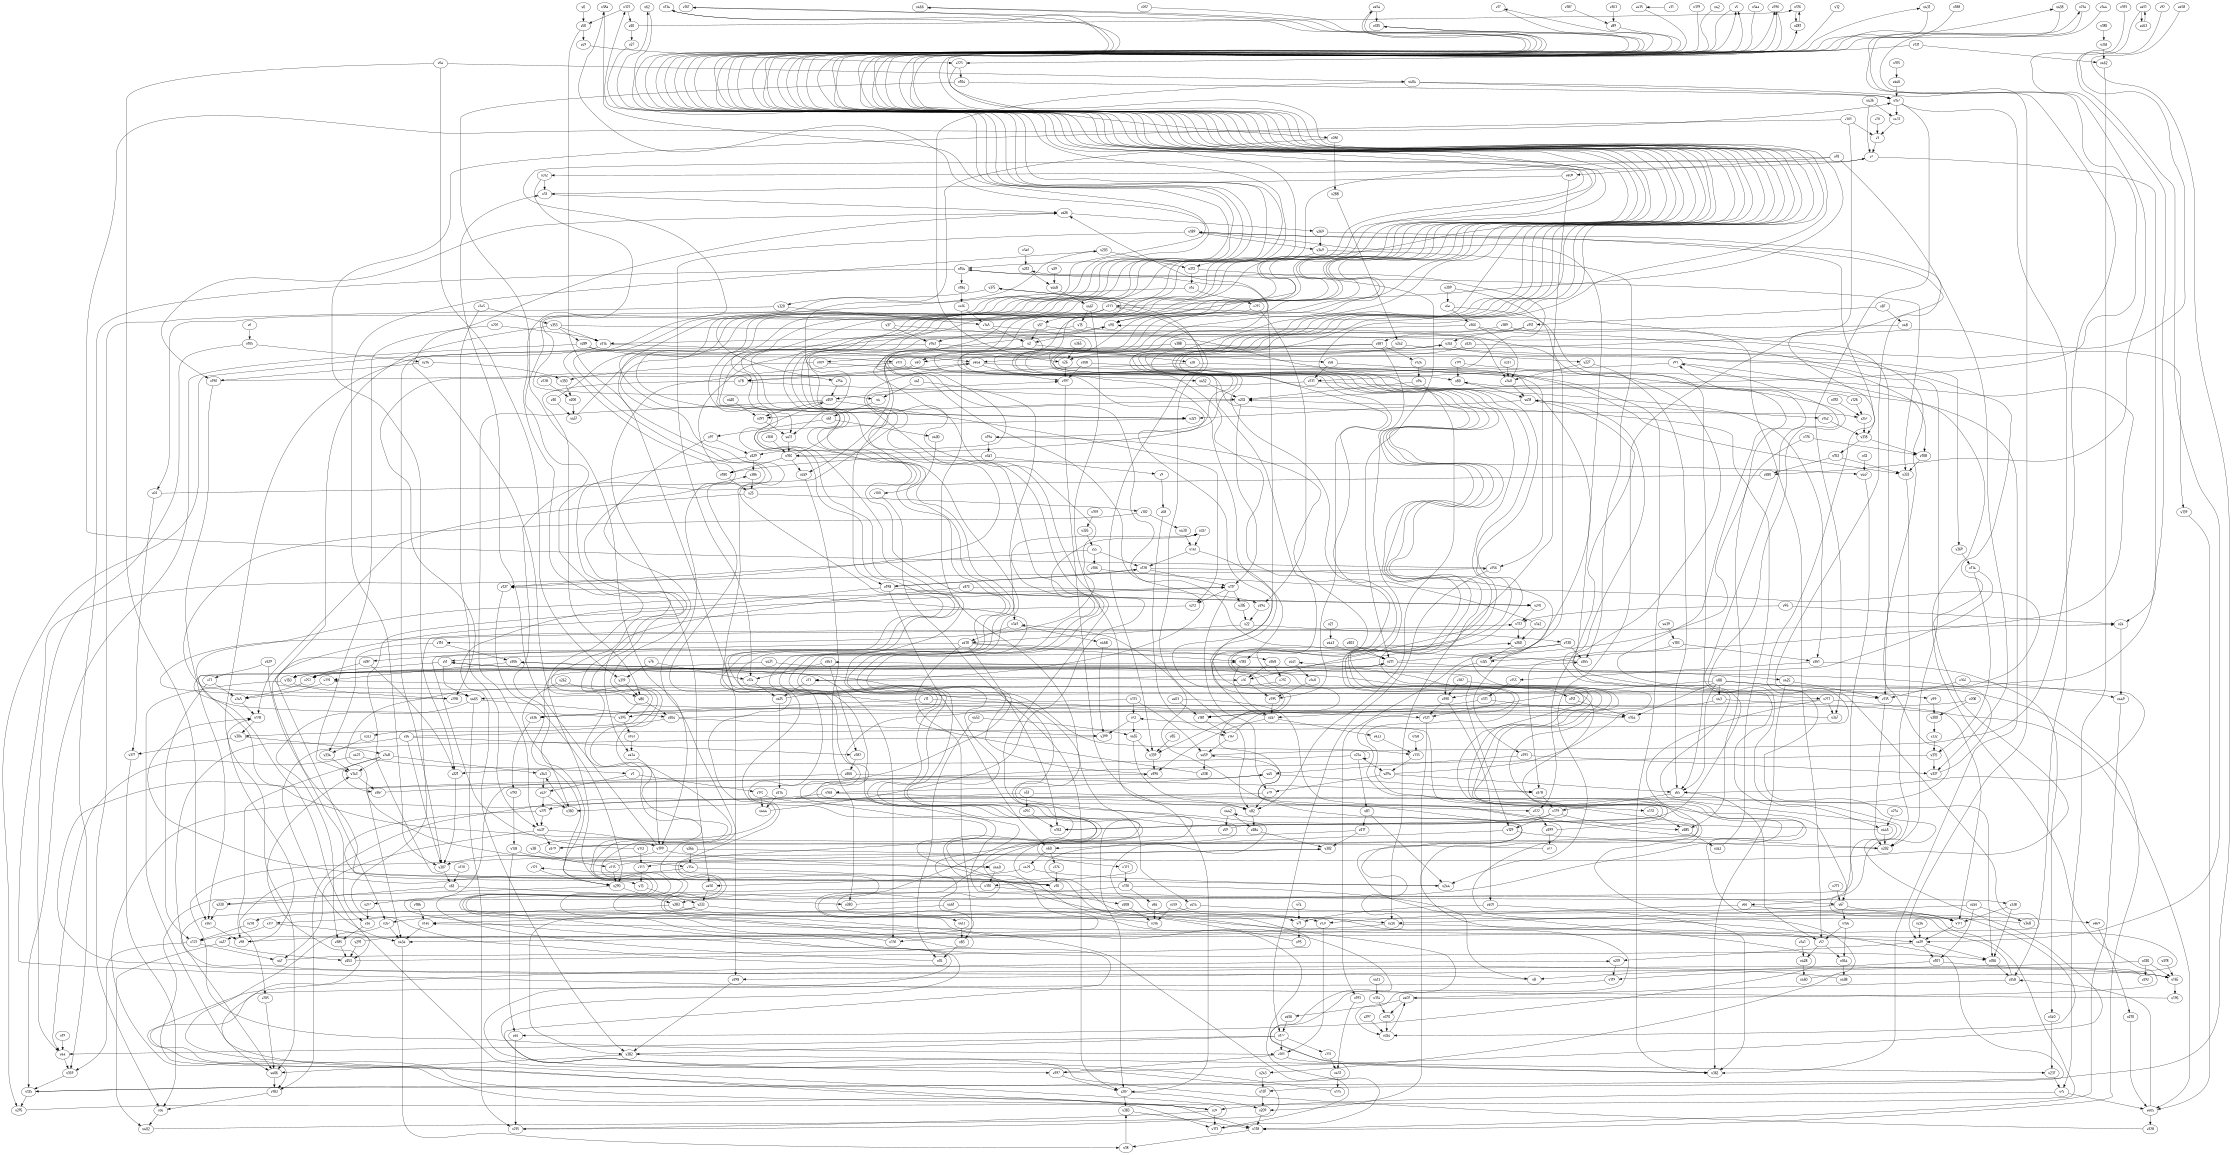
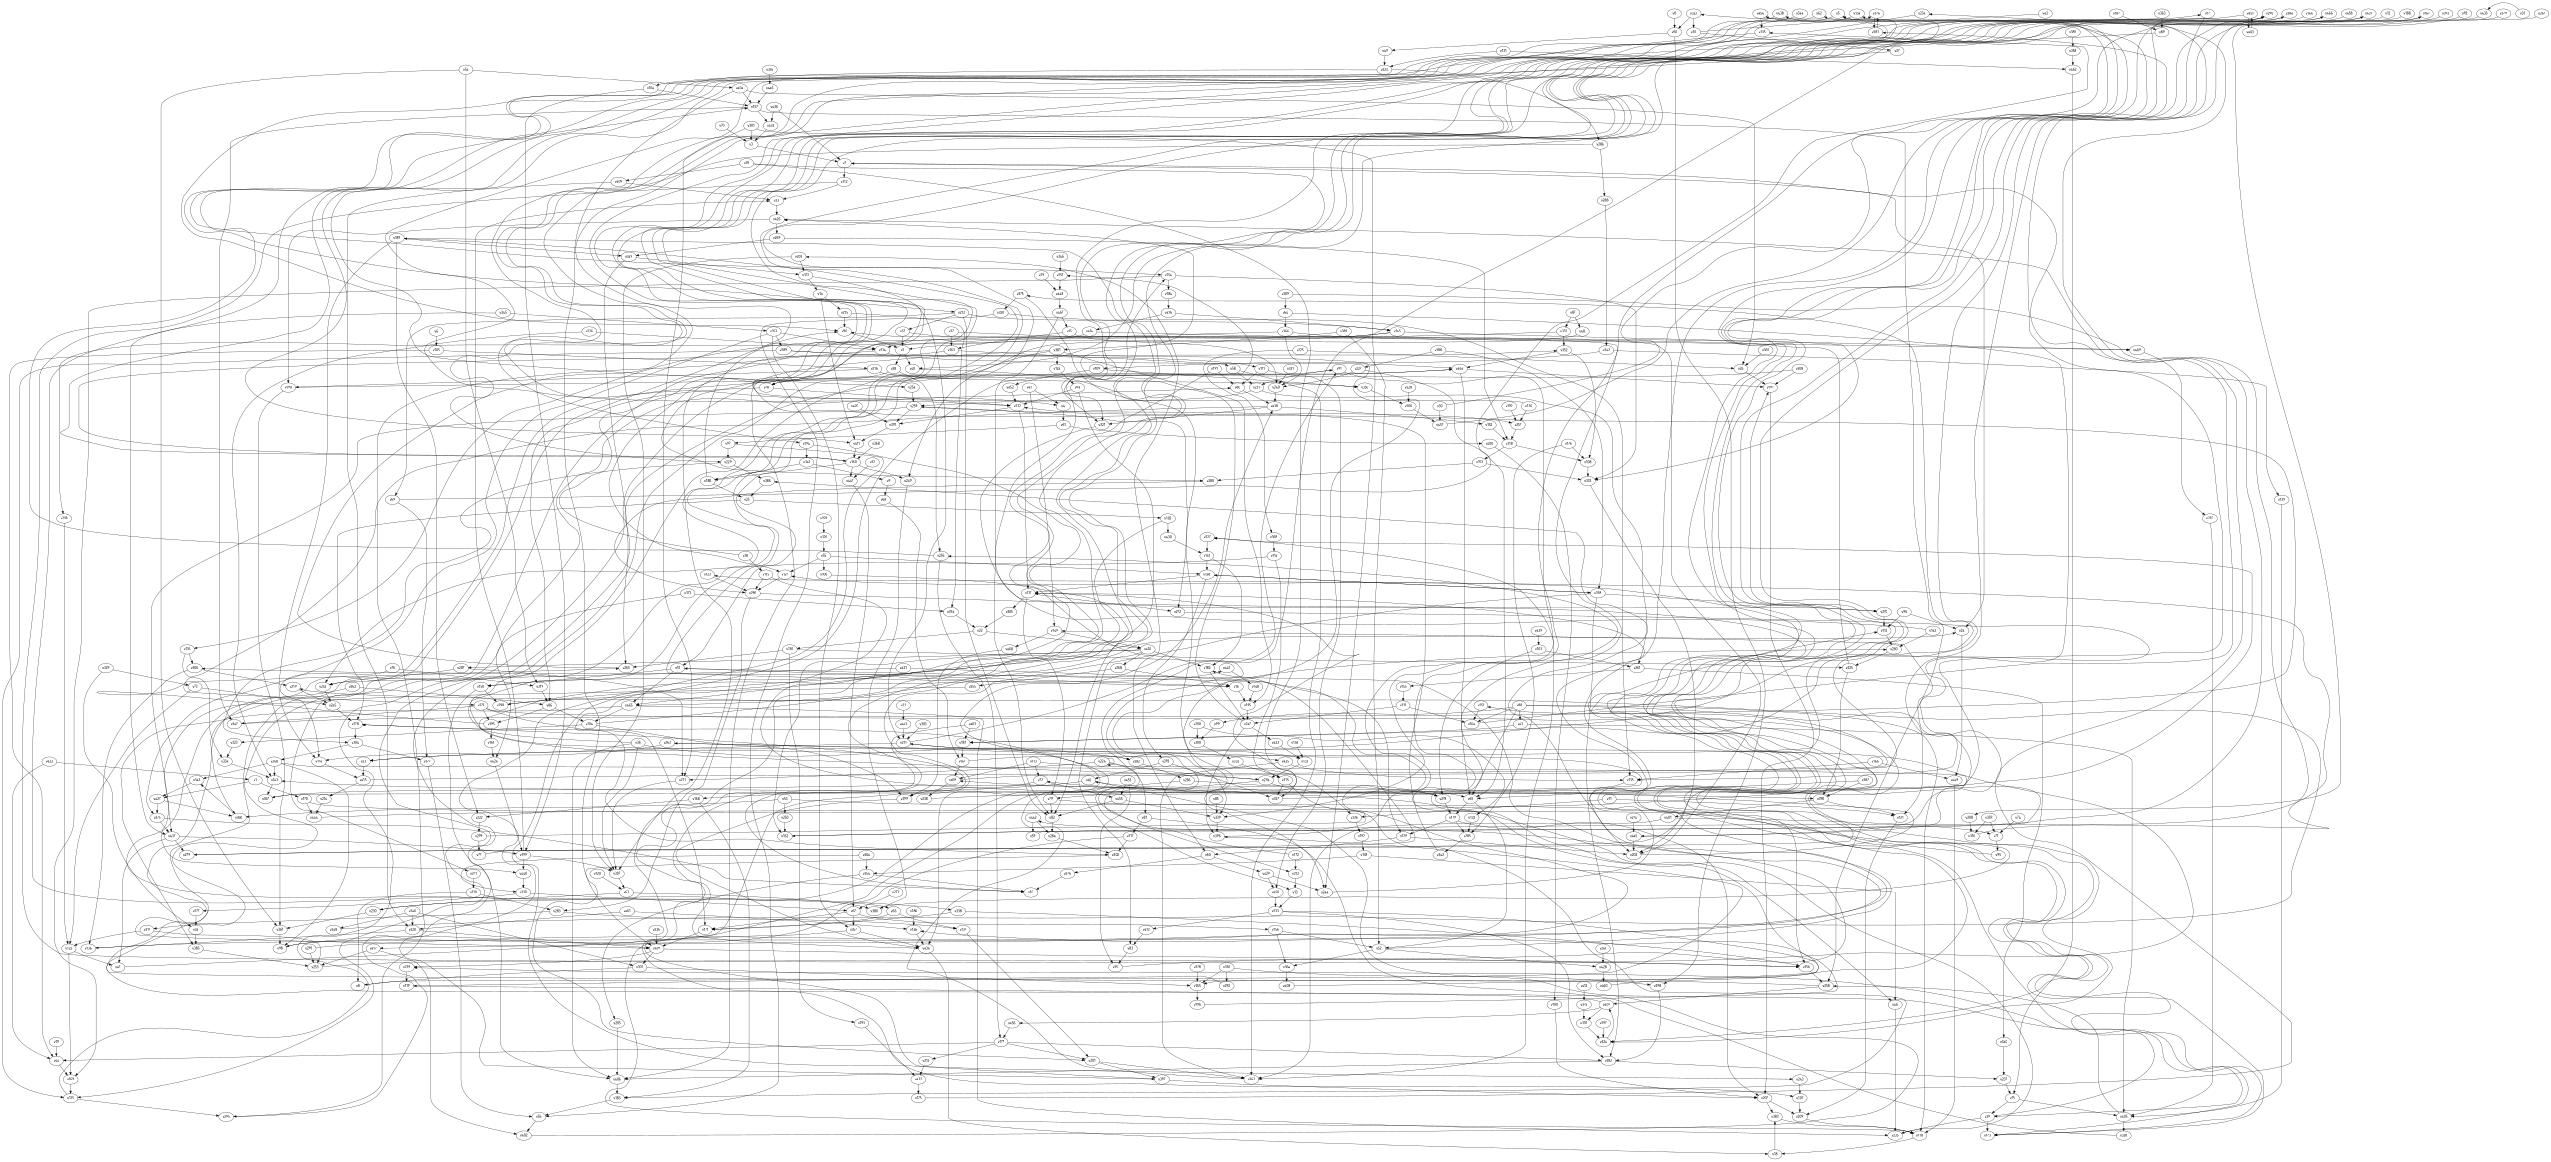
none -> (1838, 343)
(1155, 905) -> none
